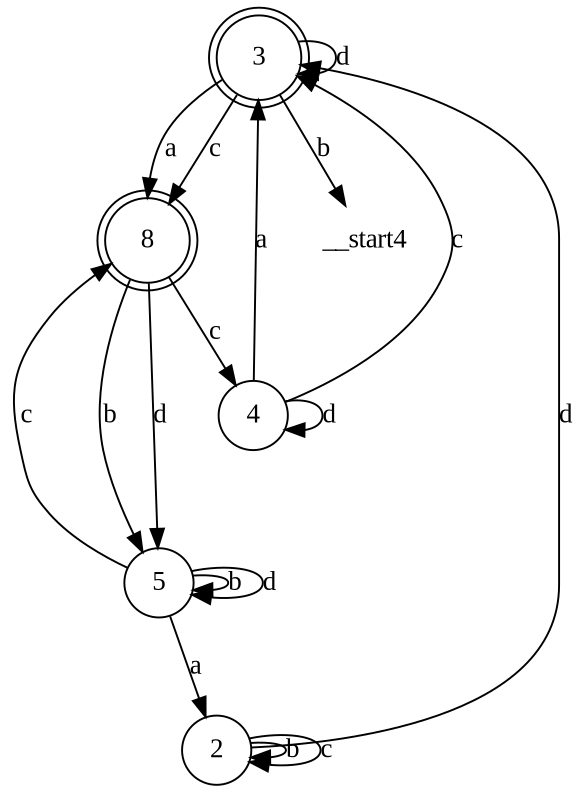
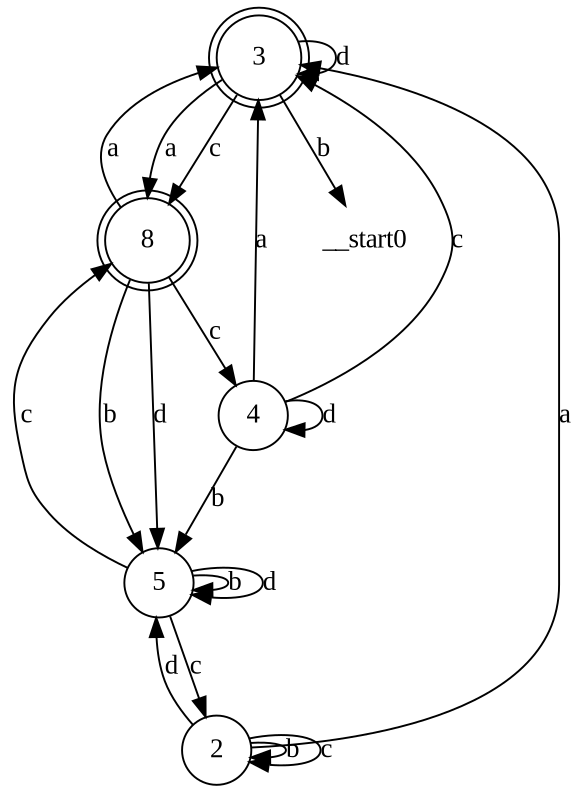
none -> (117, 121)
(365, 240) -> (365, 240)
(566, 416) -> (566, 416)
none -> (211, 491)
(196, 667) -> (196, 667)
none -> (166, 685)
